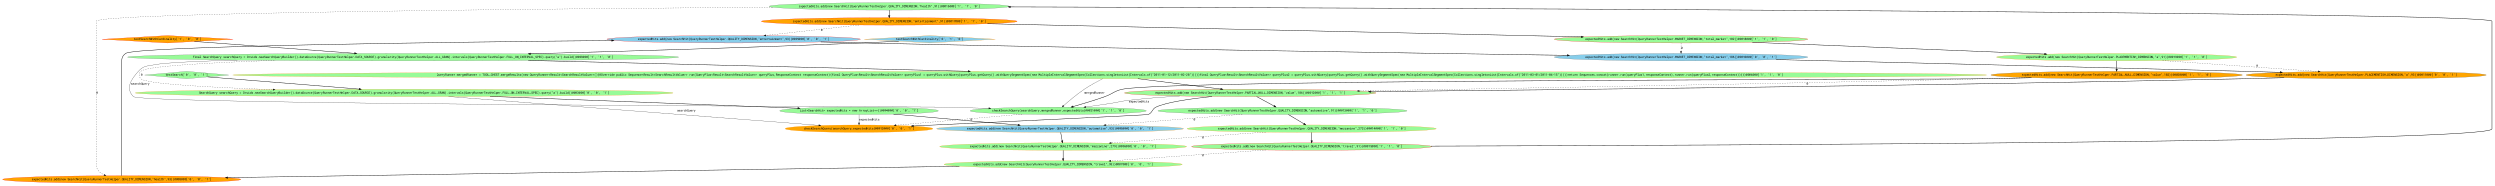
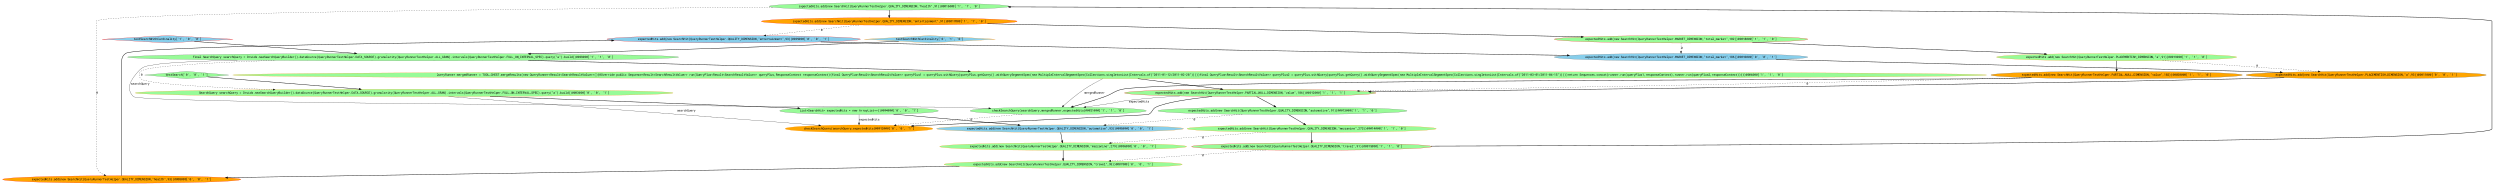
(168, 39) -> (168, 39)
